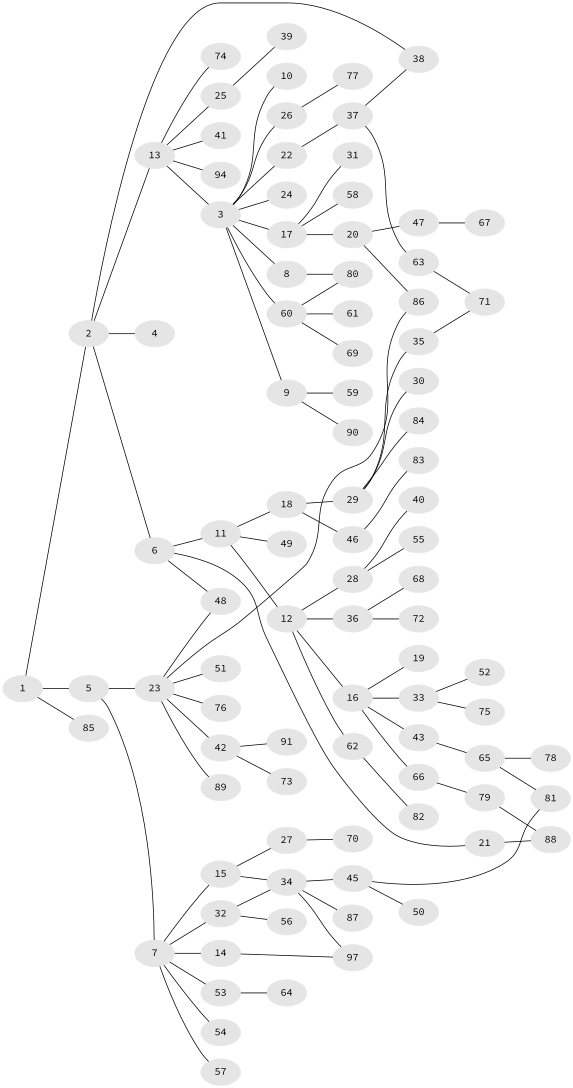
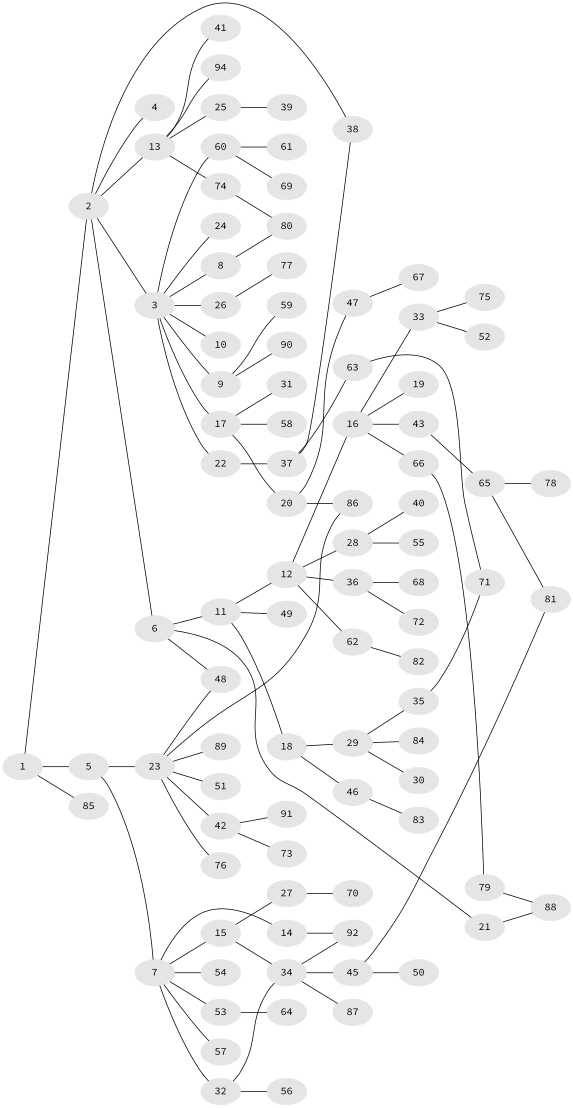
(188, 185) -> (122, 256)
(320, 294) -> (254, 206)
(353, 958) -> (353, 933)
